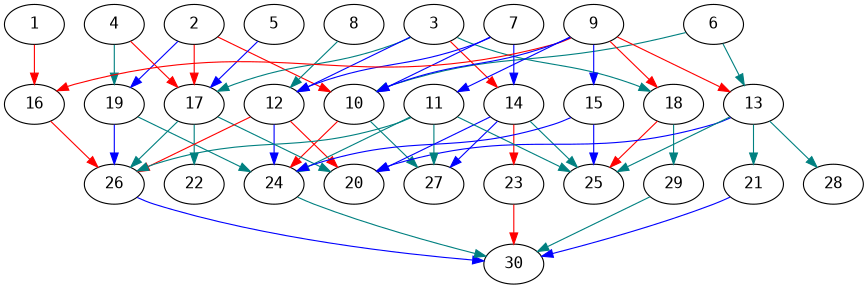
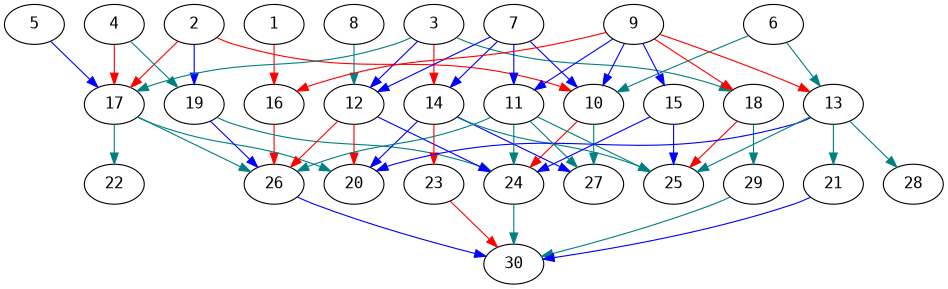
none -> (514, 62)
